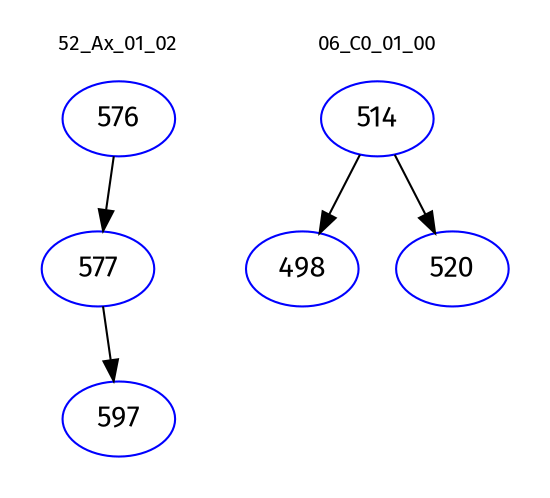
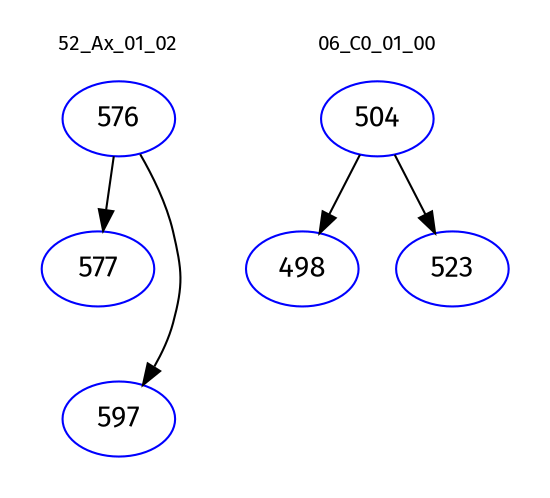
(377, 119) -> (377, 119)
(452, 269) -> (452, 269)
(107, 333) -> (179, 259)
